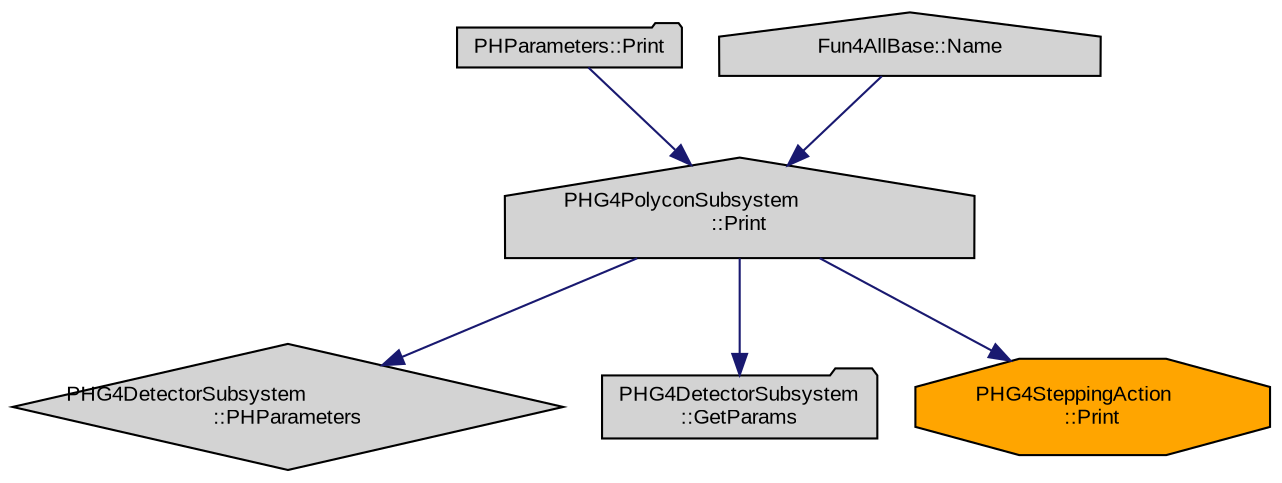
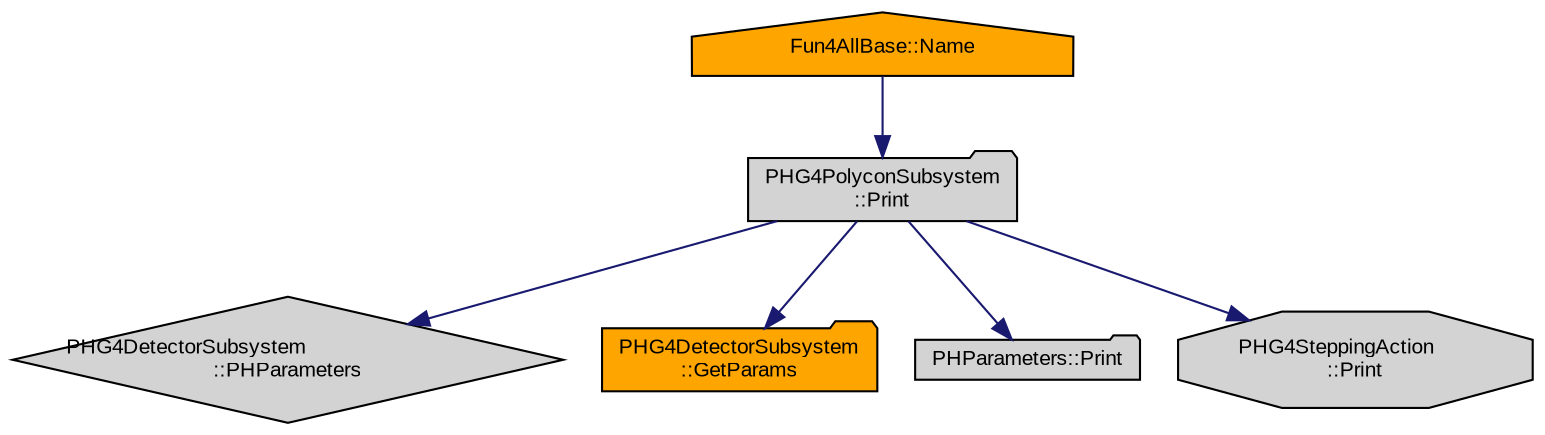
(910, 48) -> (883, 47)
(632, 109) -> (953, 272)
(740, 213) -> (883, 190)
(740, 407) -> (740, 360)
(1093, 407) -> (1355, 360)
